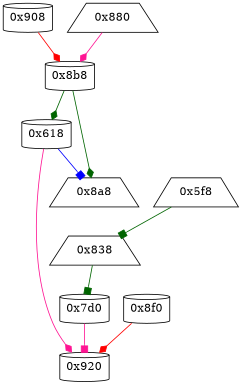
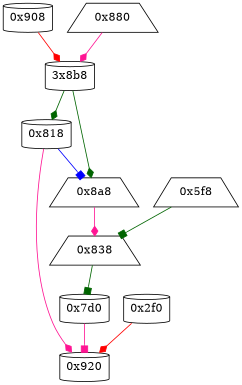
(70, 76) -> (70, 76)
(46, 134) -> (46, 134)
none -> (95, 217)
(147, 309) -> (147, 309)
